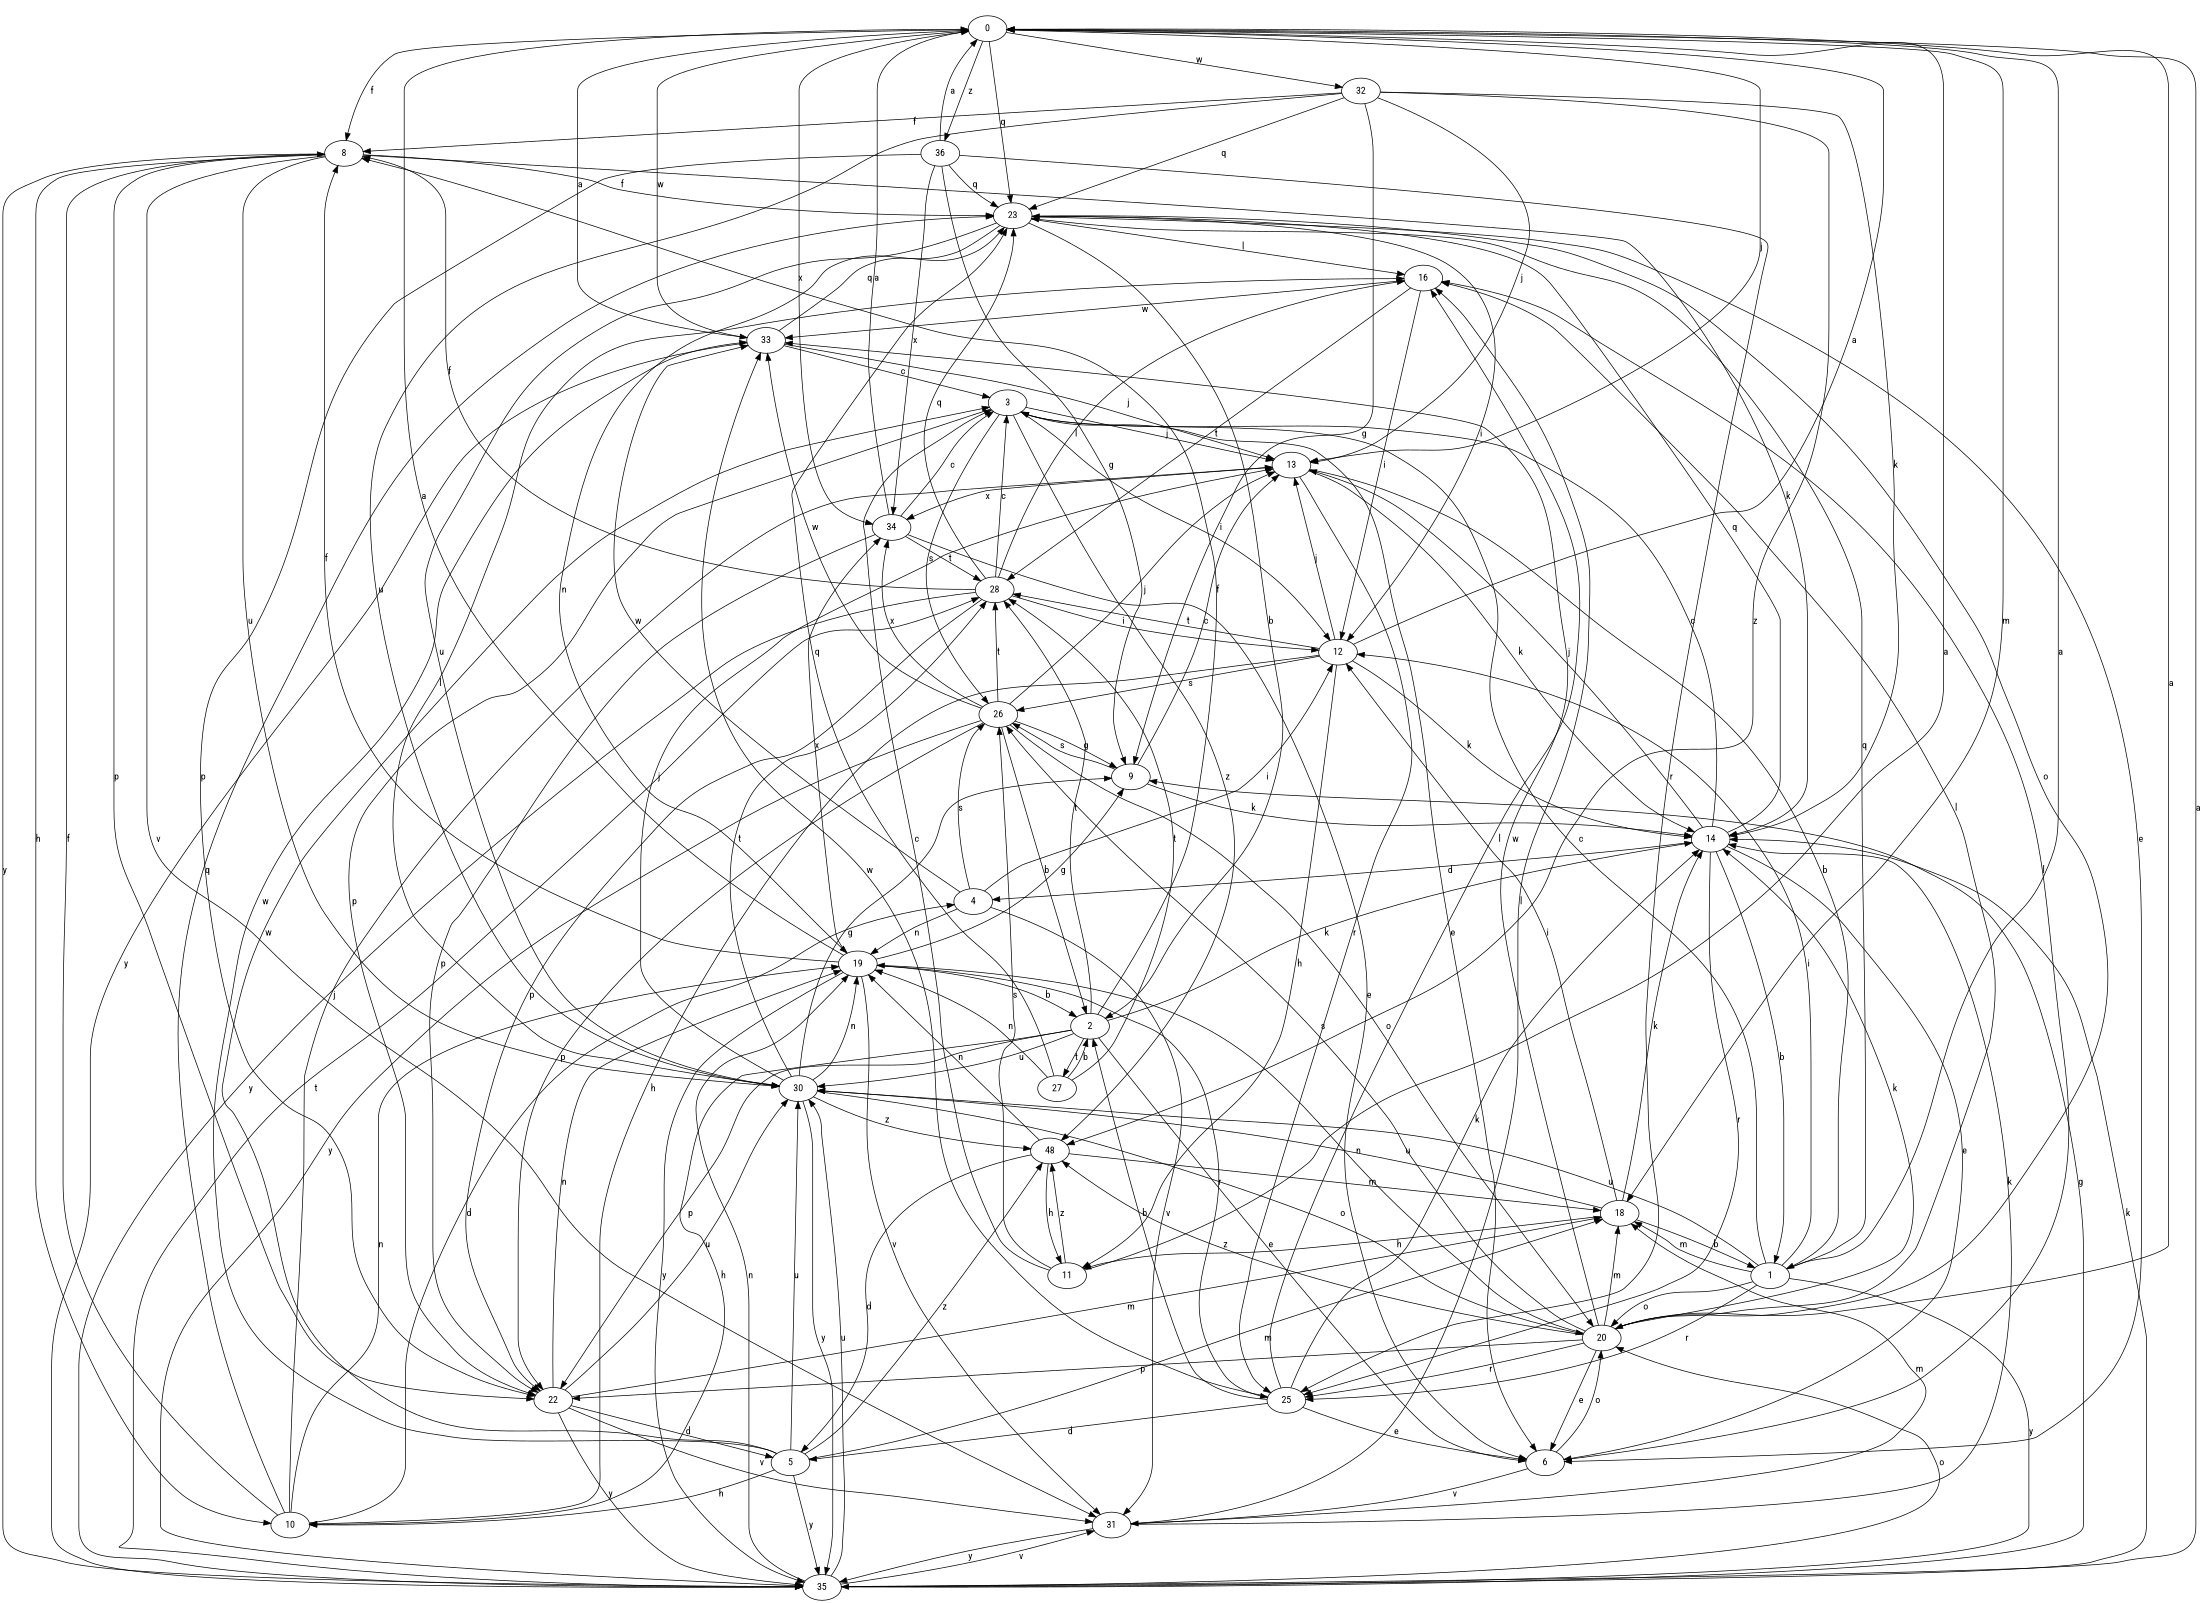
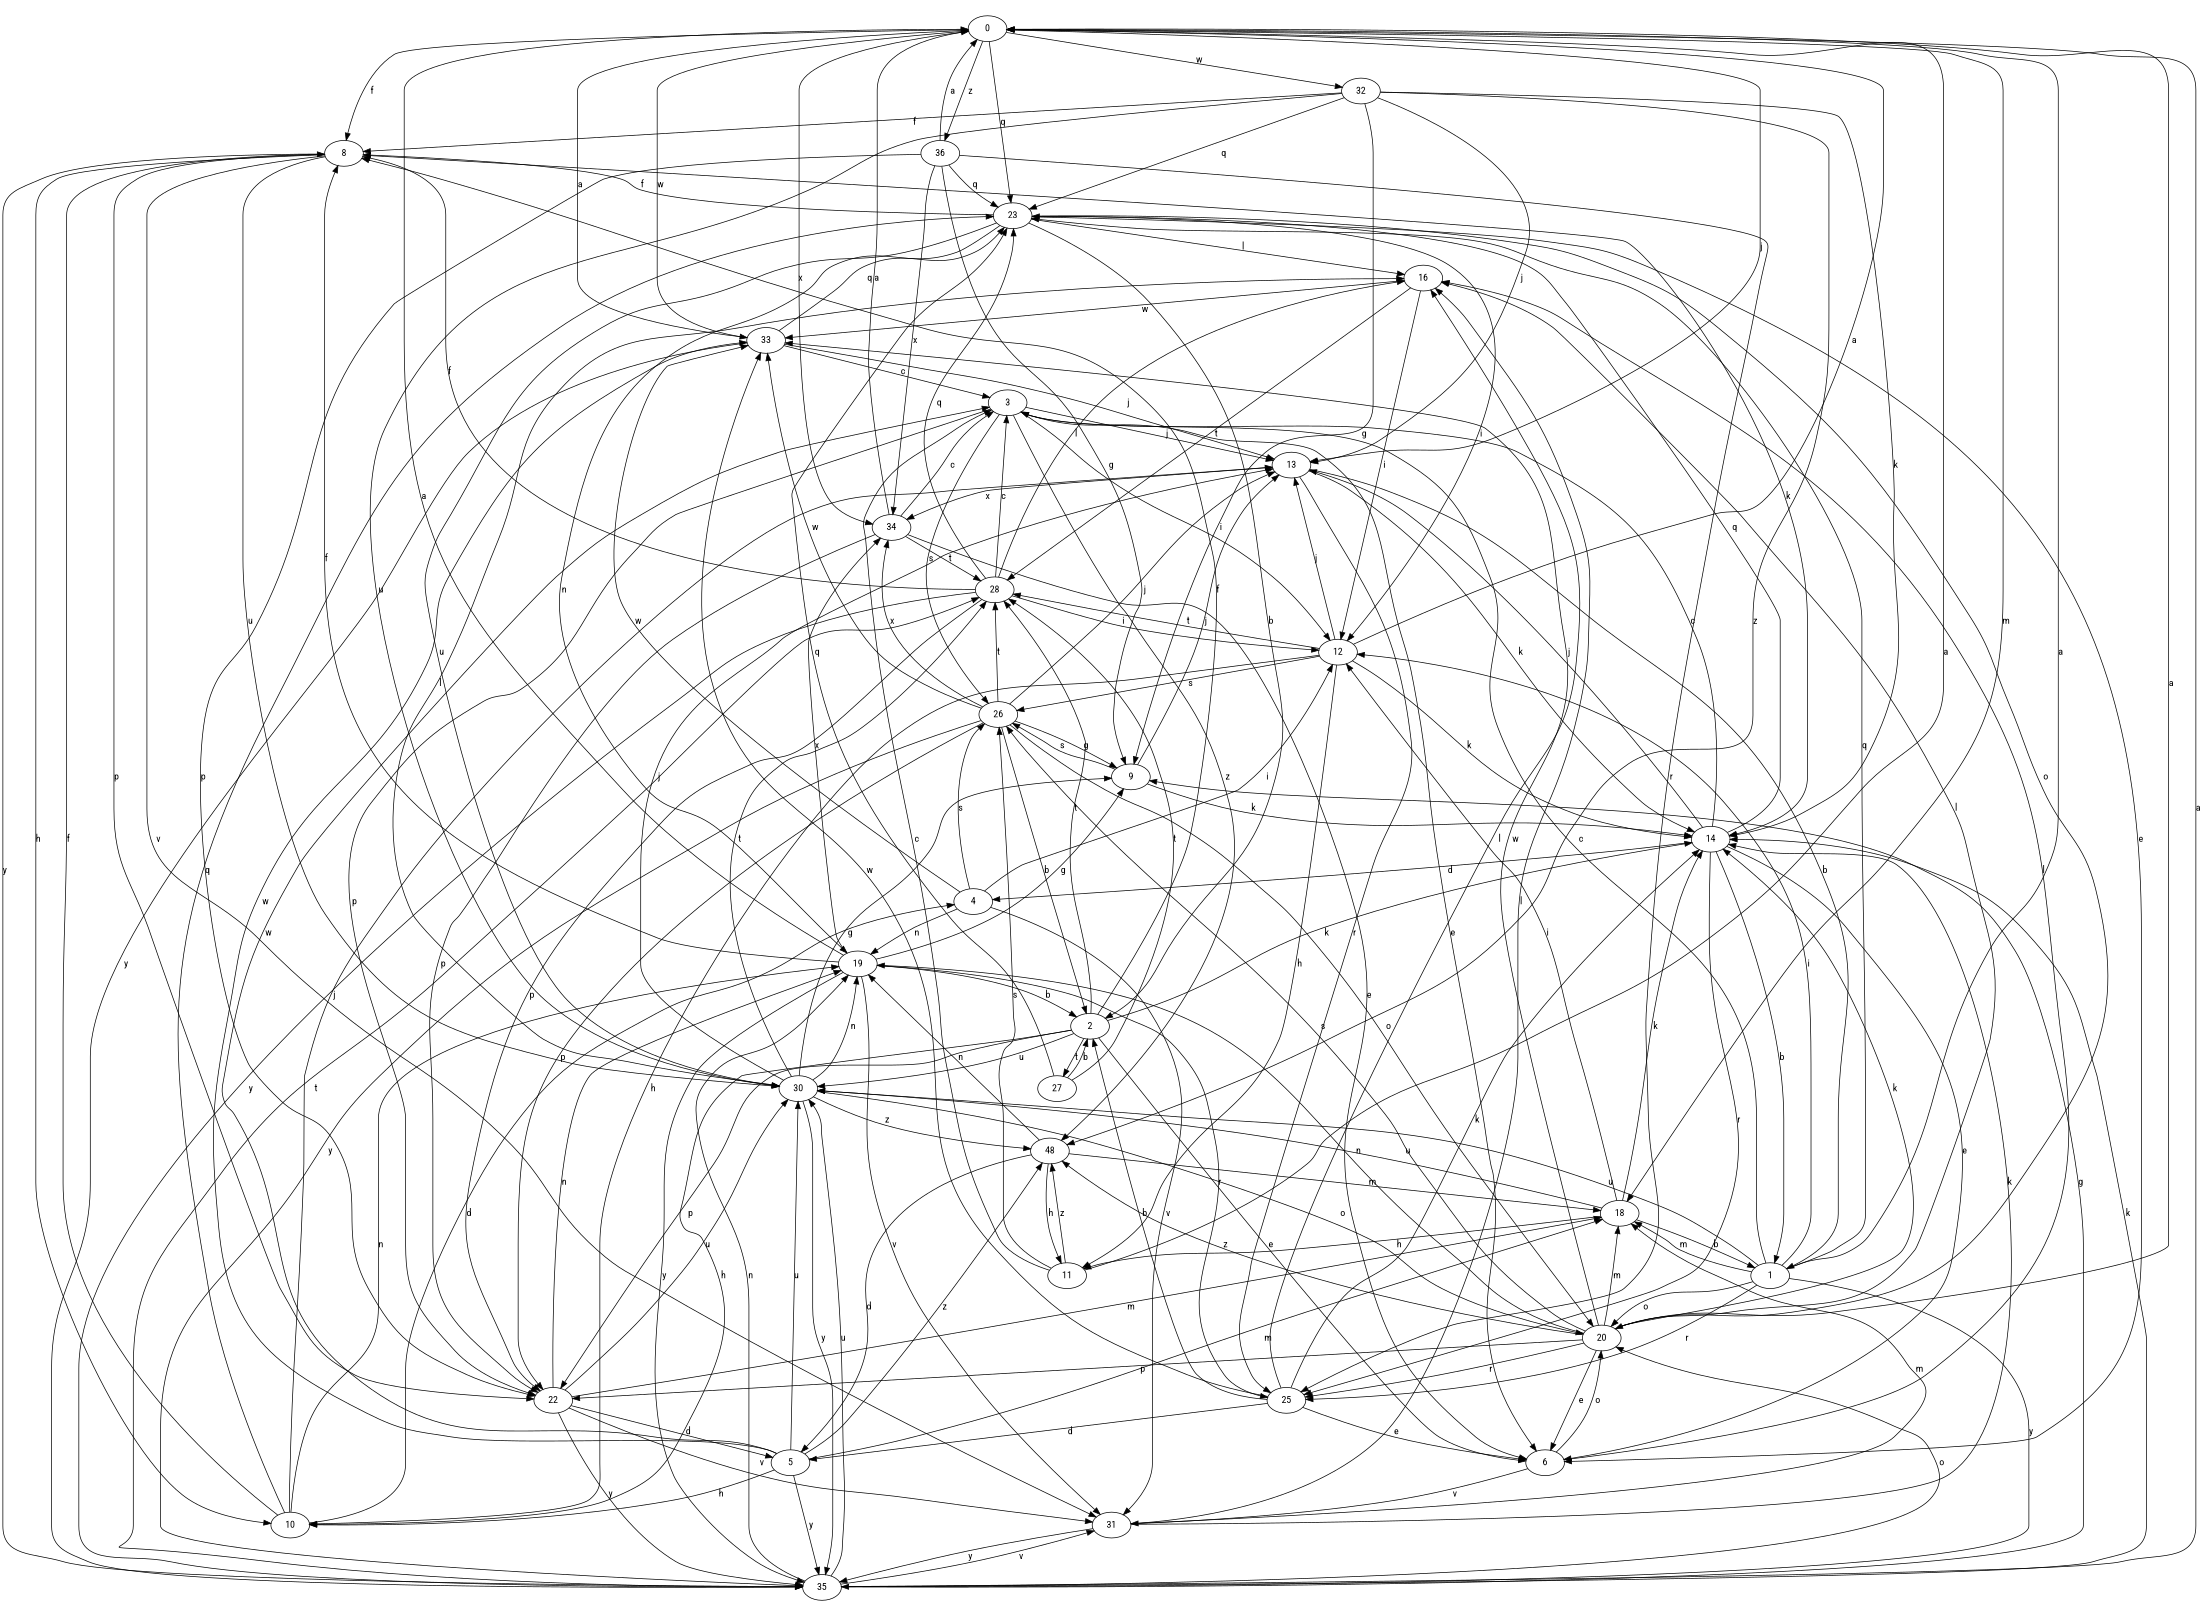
(673, 198) -> (680, 198)
(1206, 621) -> (1206, 621)
(973, 1012) -> none
